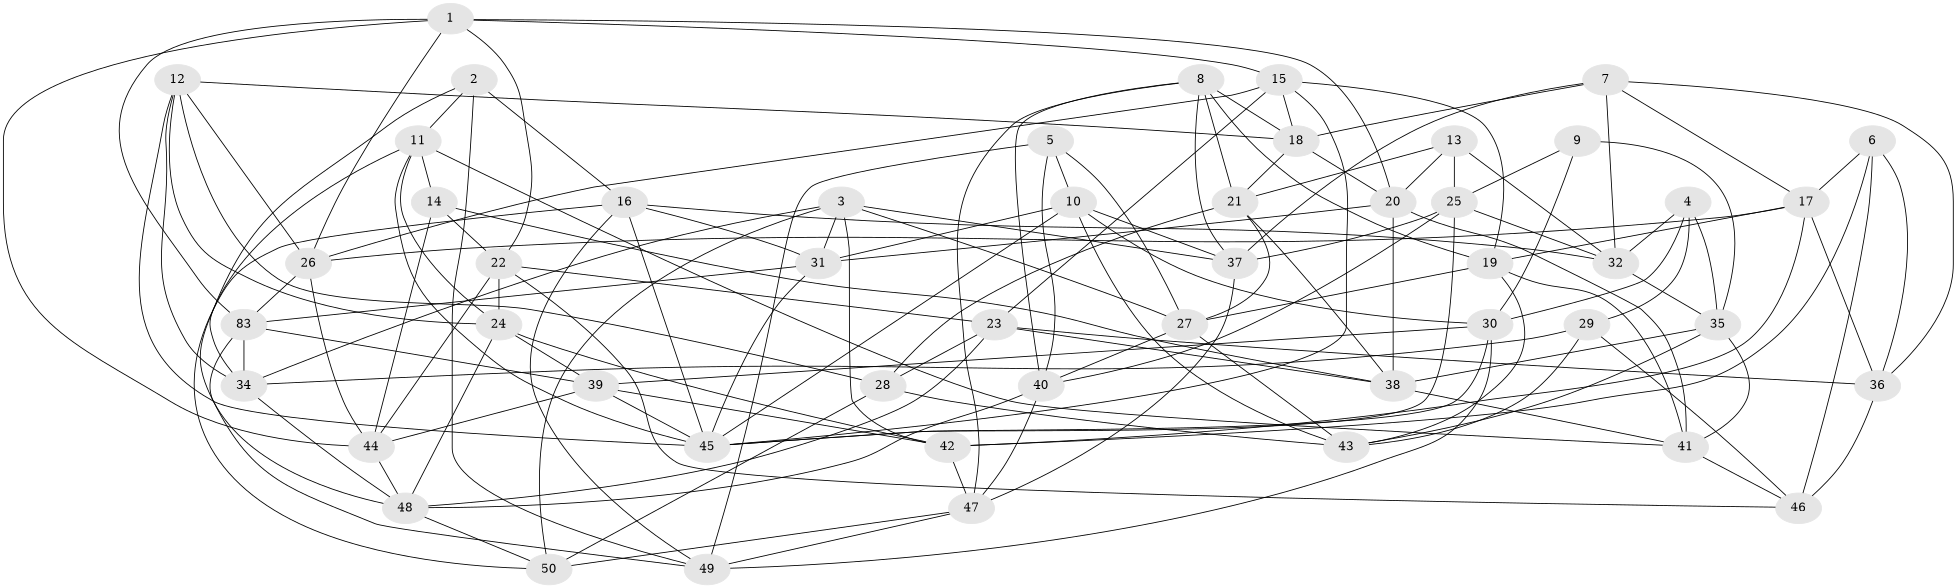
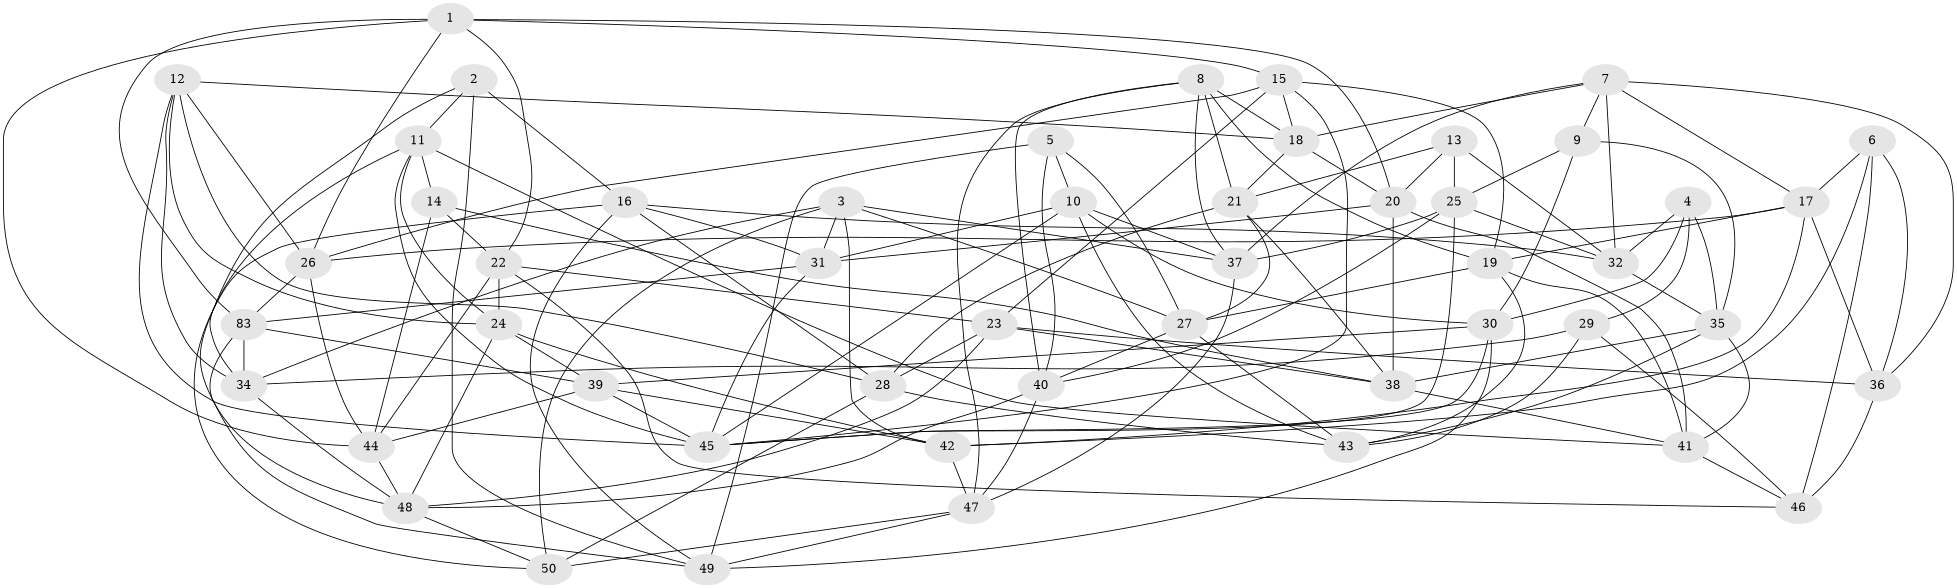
none -> (1592, 111)
(666, 325) -> (743, 286)
